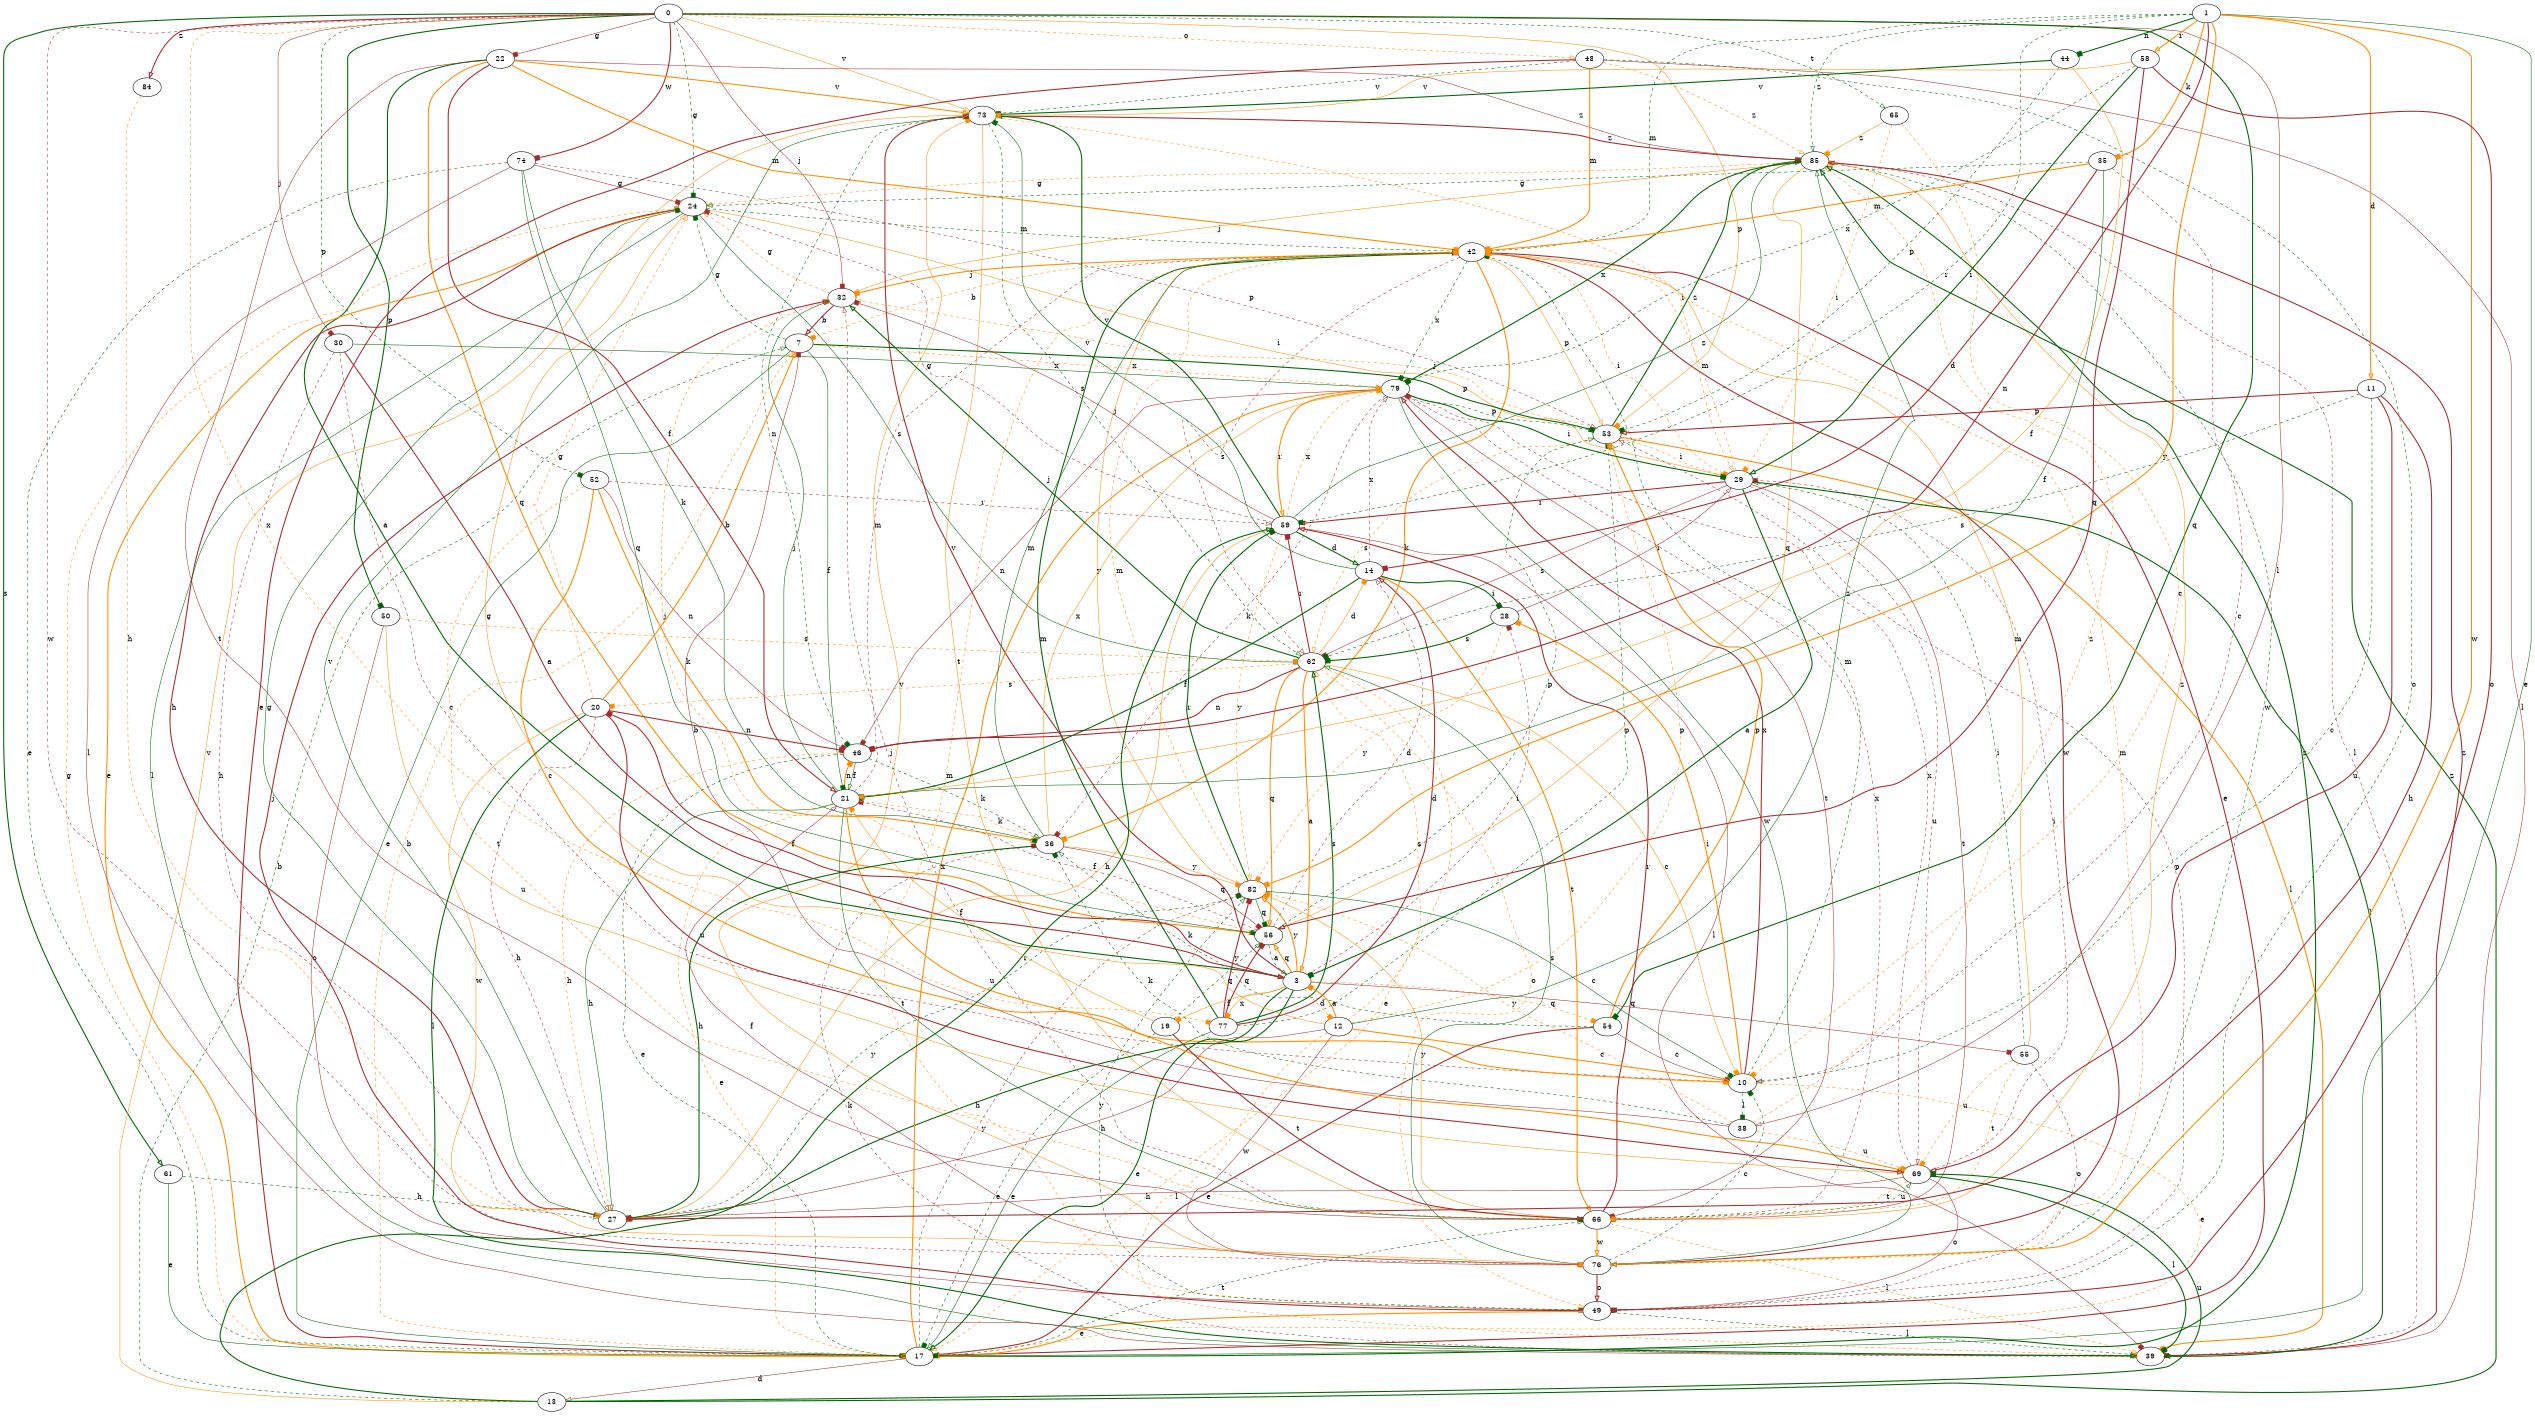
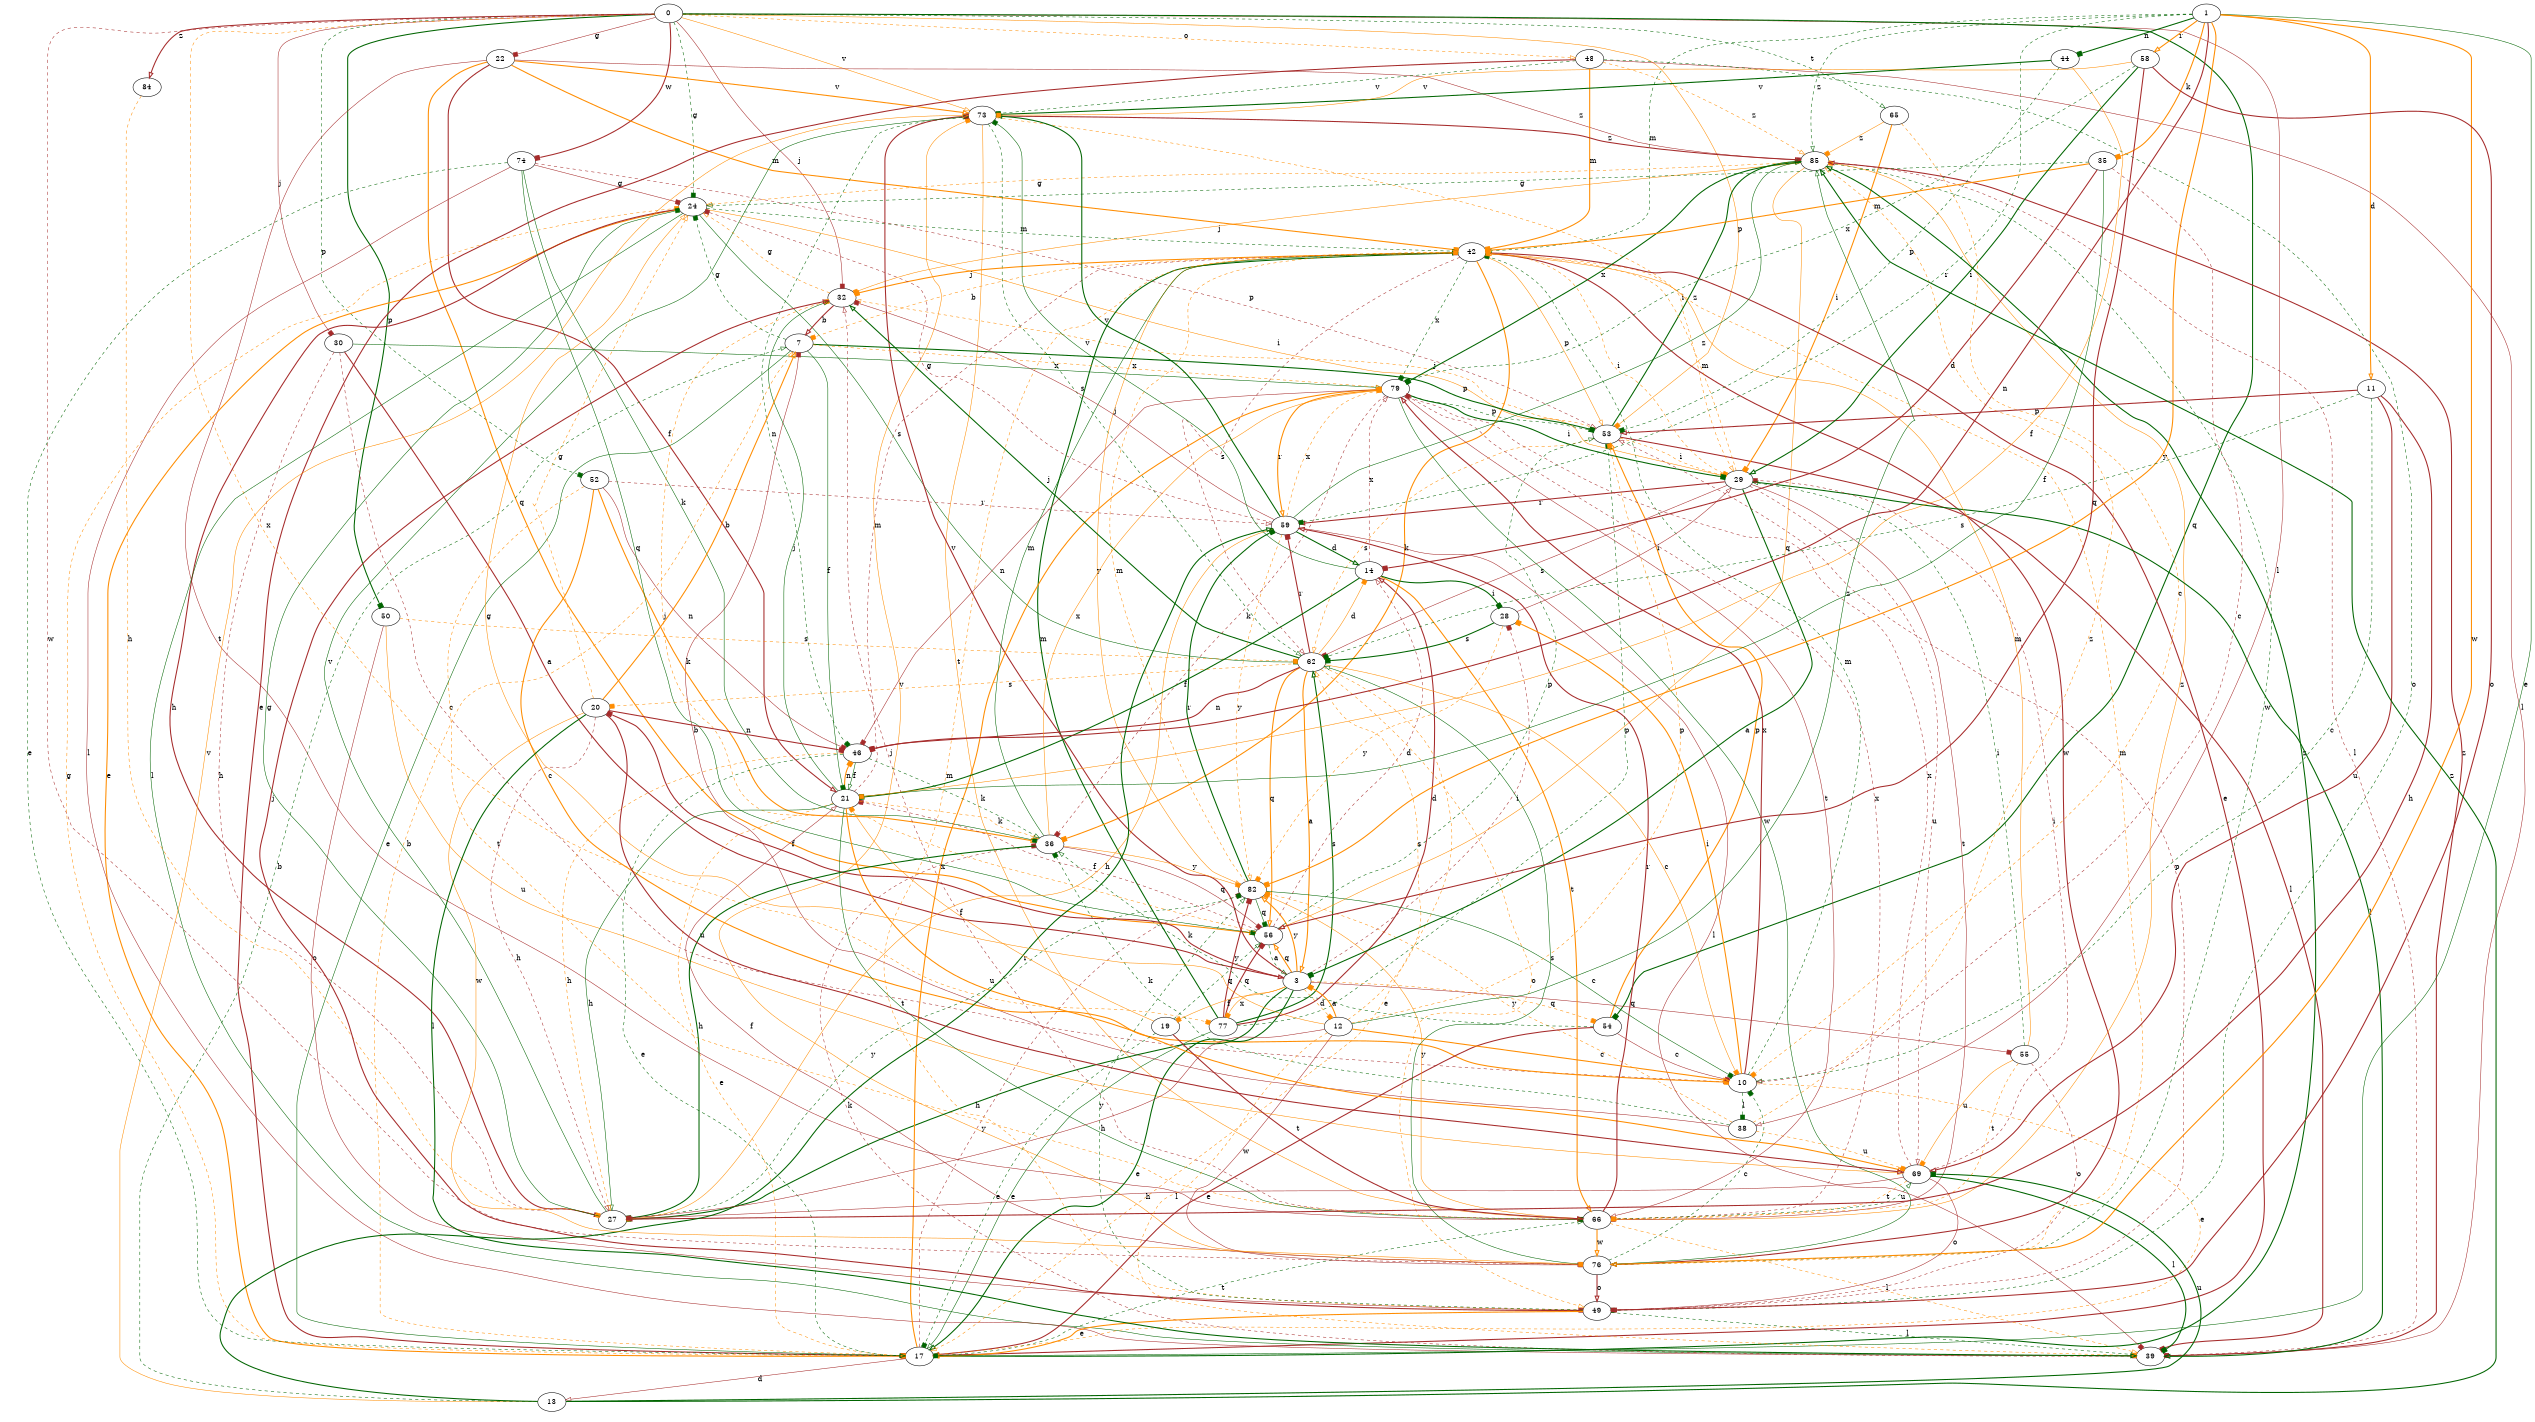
(1328, 213) -> (1328, 213)
(1831, 301) -> (1831, 301)
(492, 689) -> none
(1817, 768) -> (1817, 768)
(2236, 768) -> (2236, 768)
(1964, 1102) -> (1964, 1102)
(169, 1174) -> none
